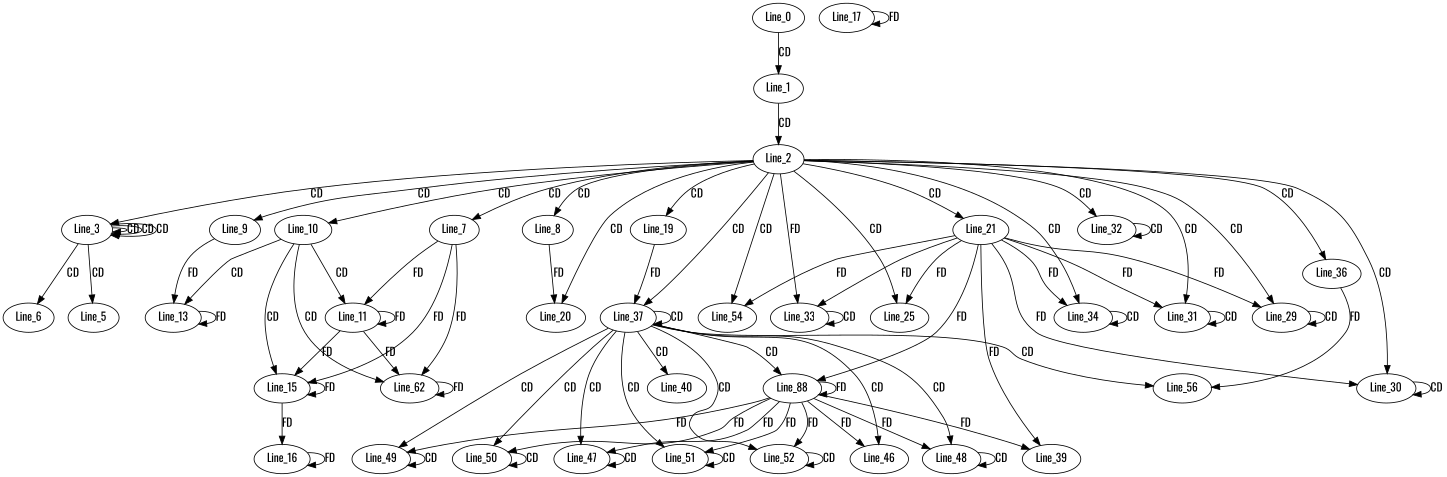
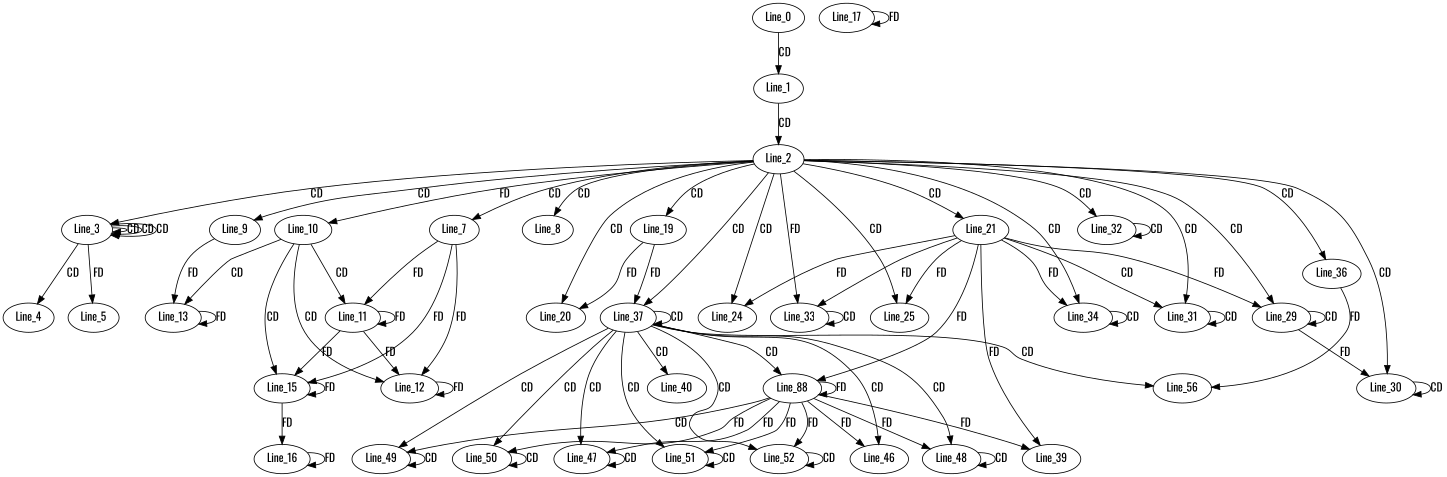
(505, 195) -> (505, 195)
(551, 270) -> (618, 277)
(98, 274) -> (98, 274)
(1128, 274) -> (1128, 274)
(29, 318) -> (29, 318)
(727, 318) -> (727, 318)
(1141, 357) -> (1334, 353)
(410, 388) -> (410, 388)
(681, 424) -> (681, 424)
